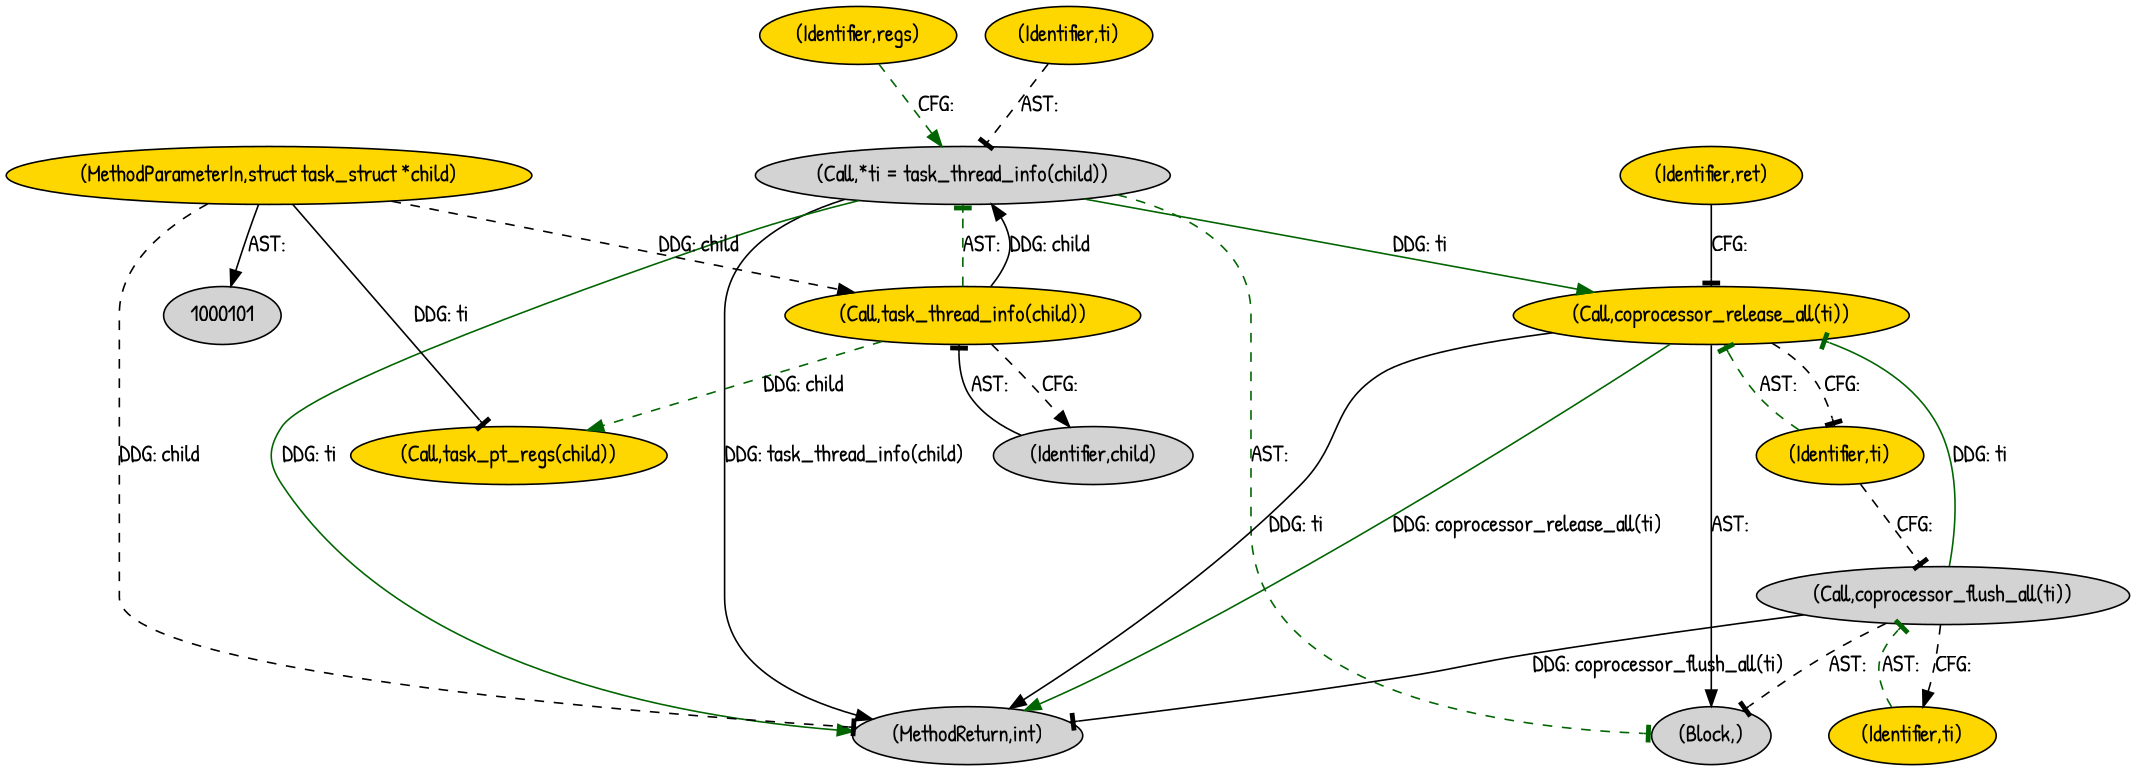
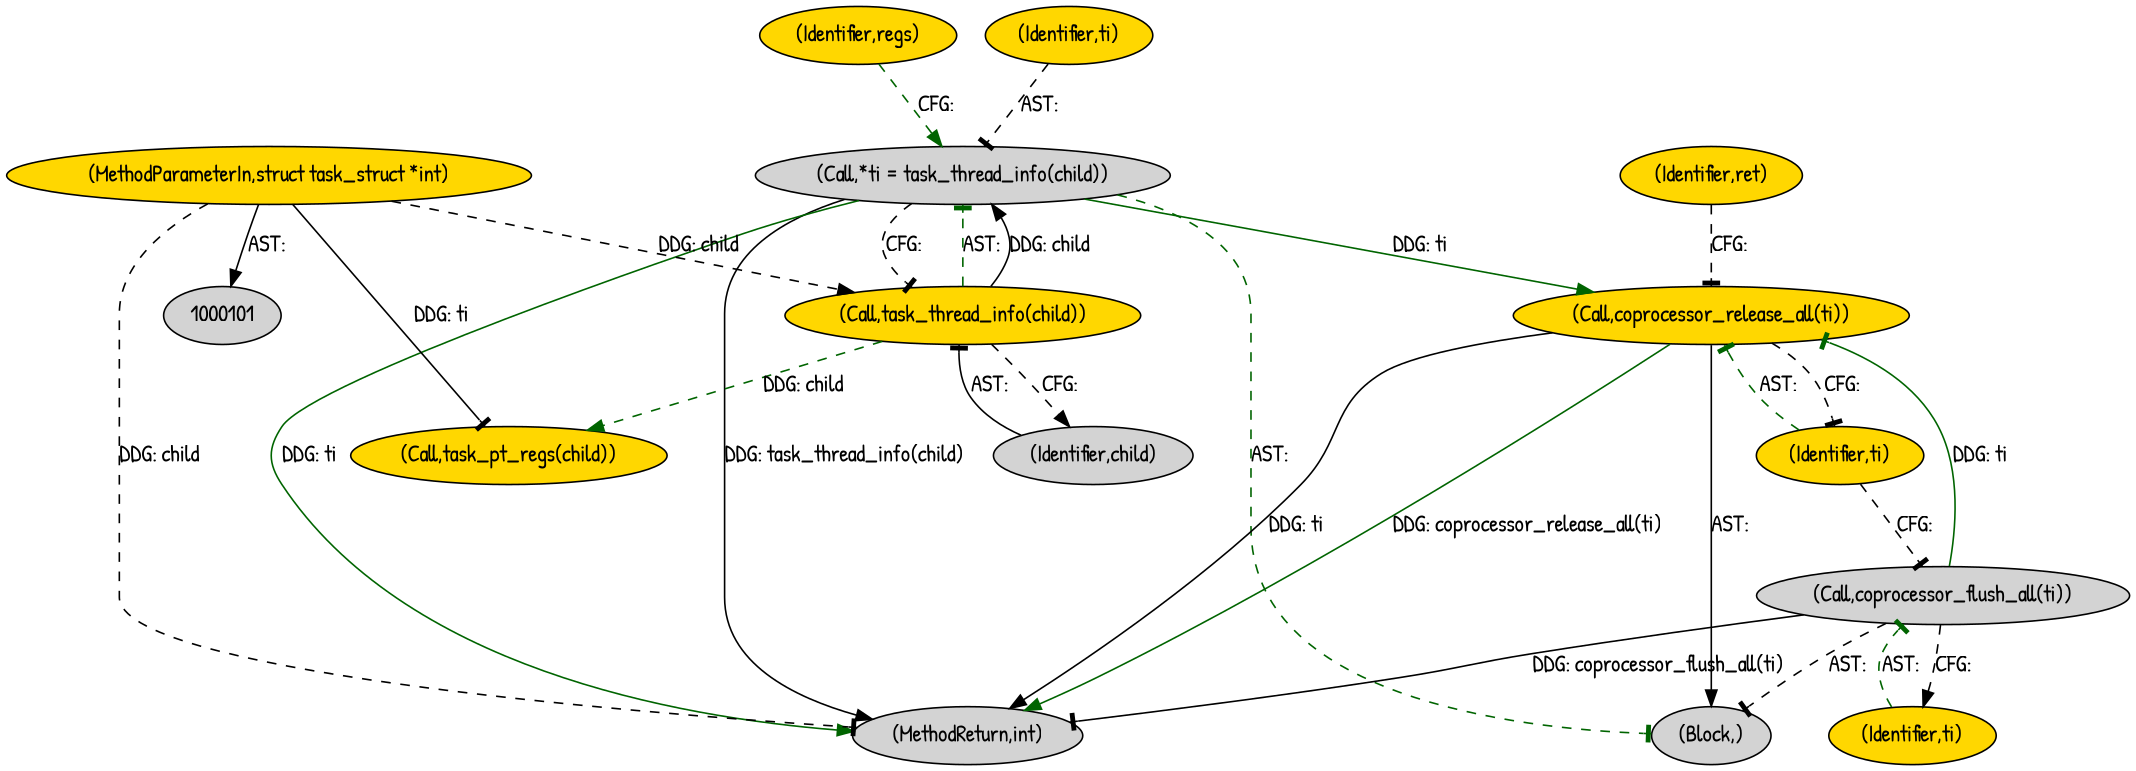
(269, 175) -> (269, 175)
none -> (883, 241)
(1711, 241) -> (1711, 241)
